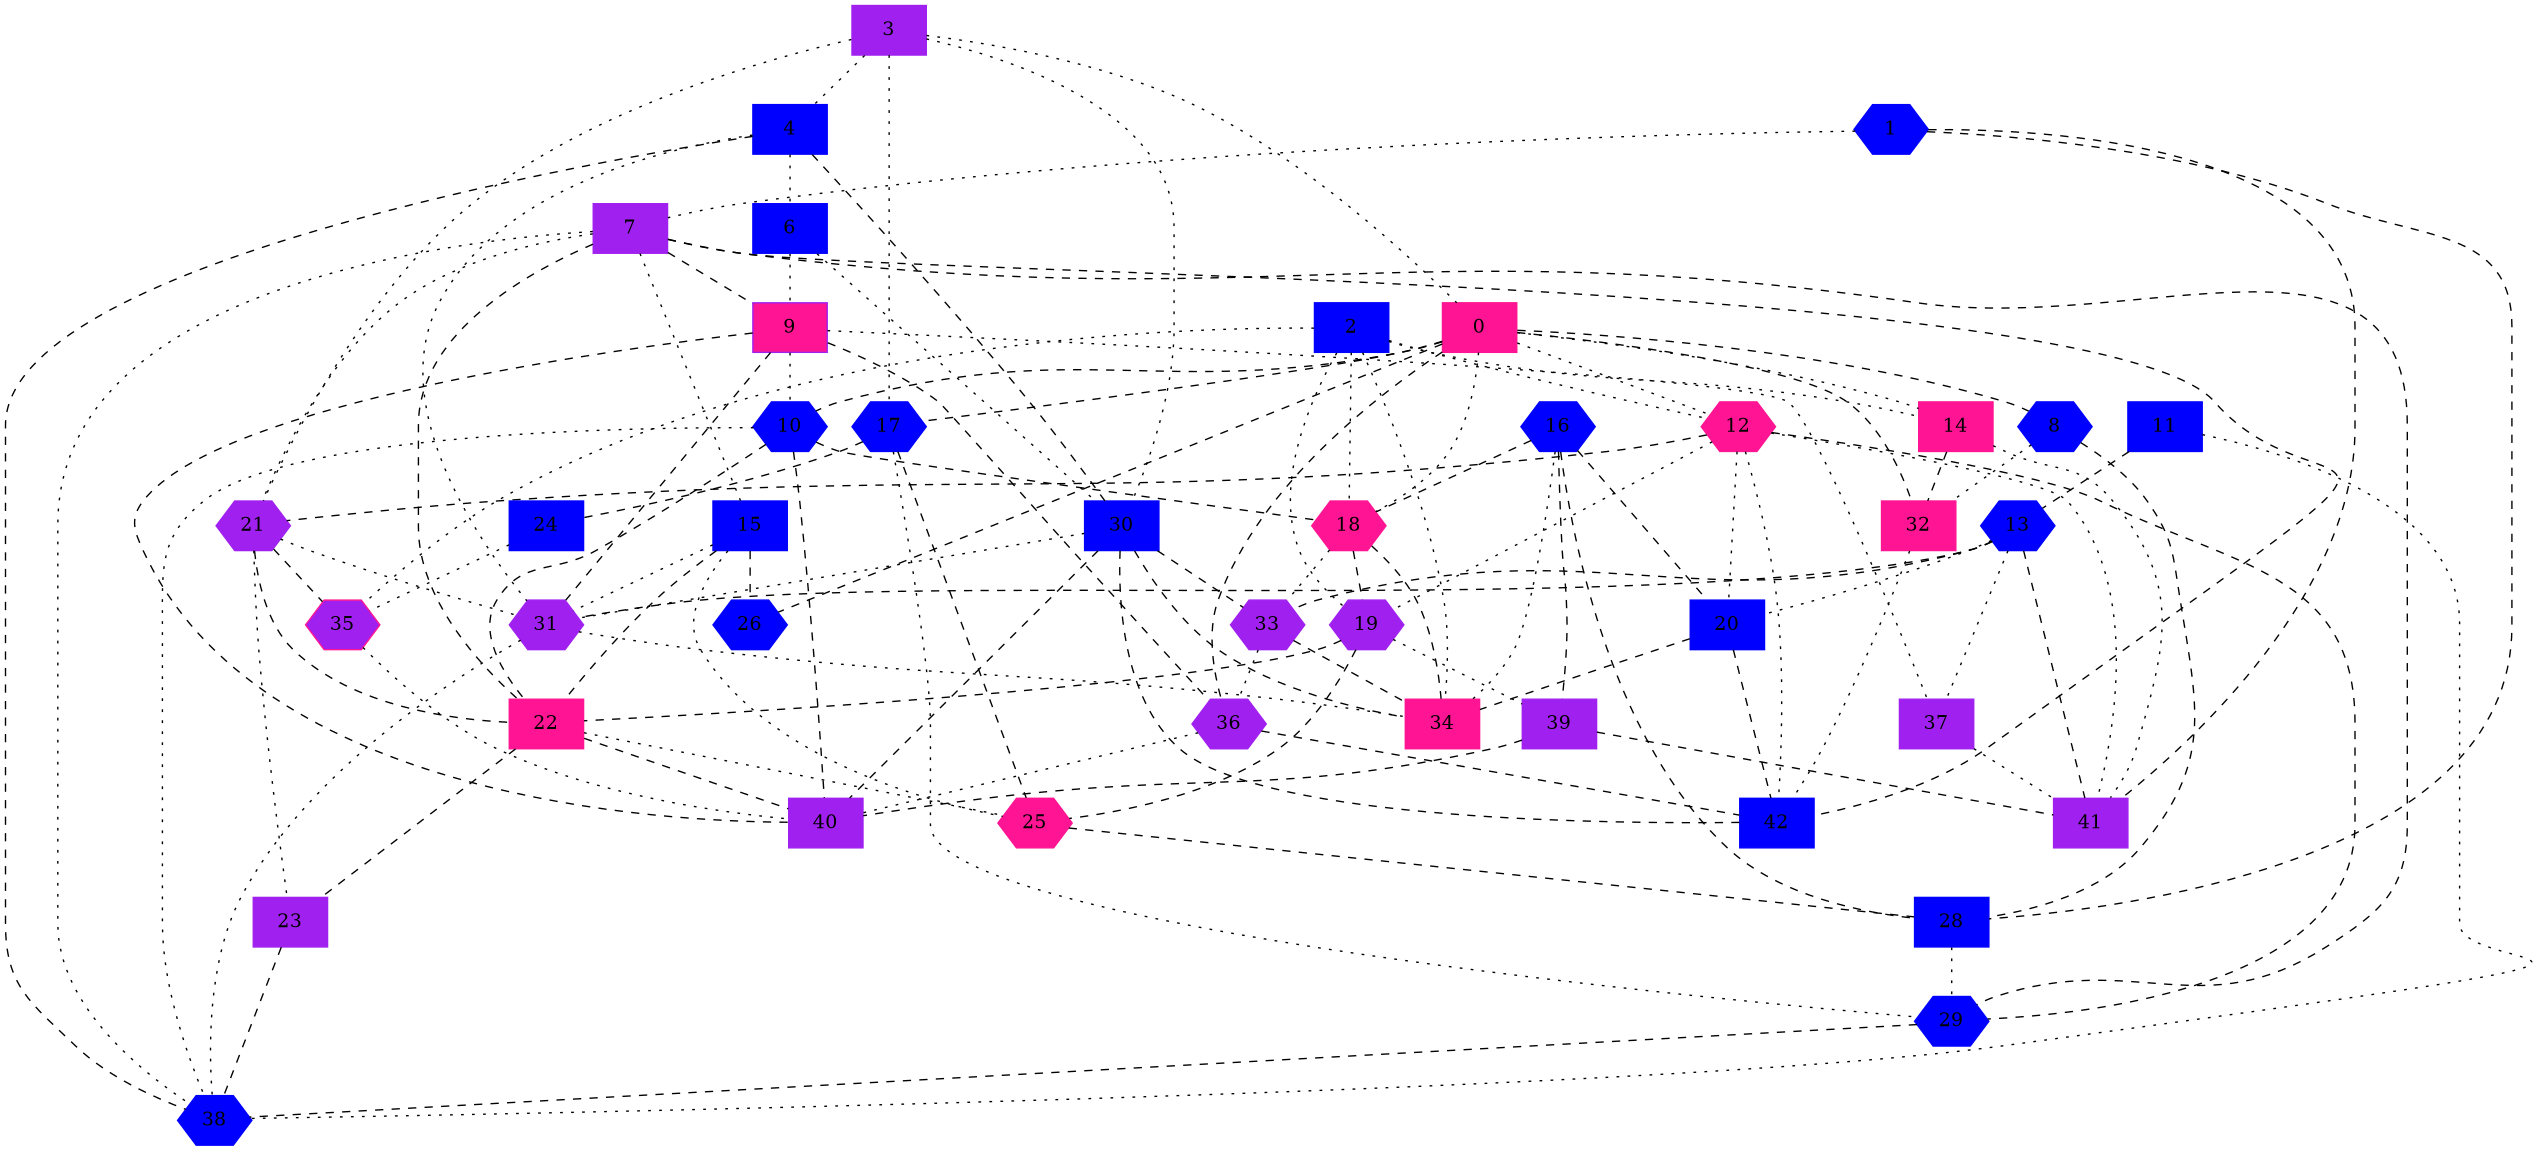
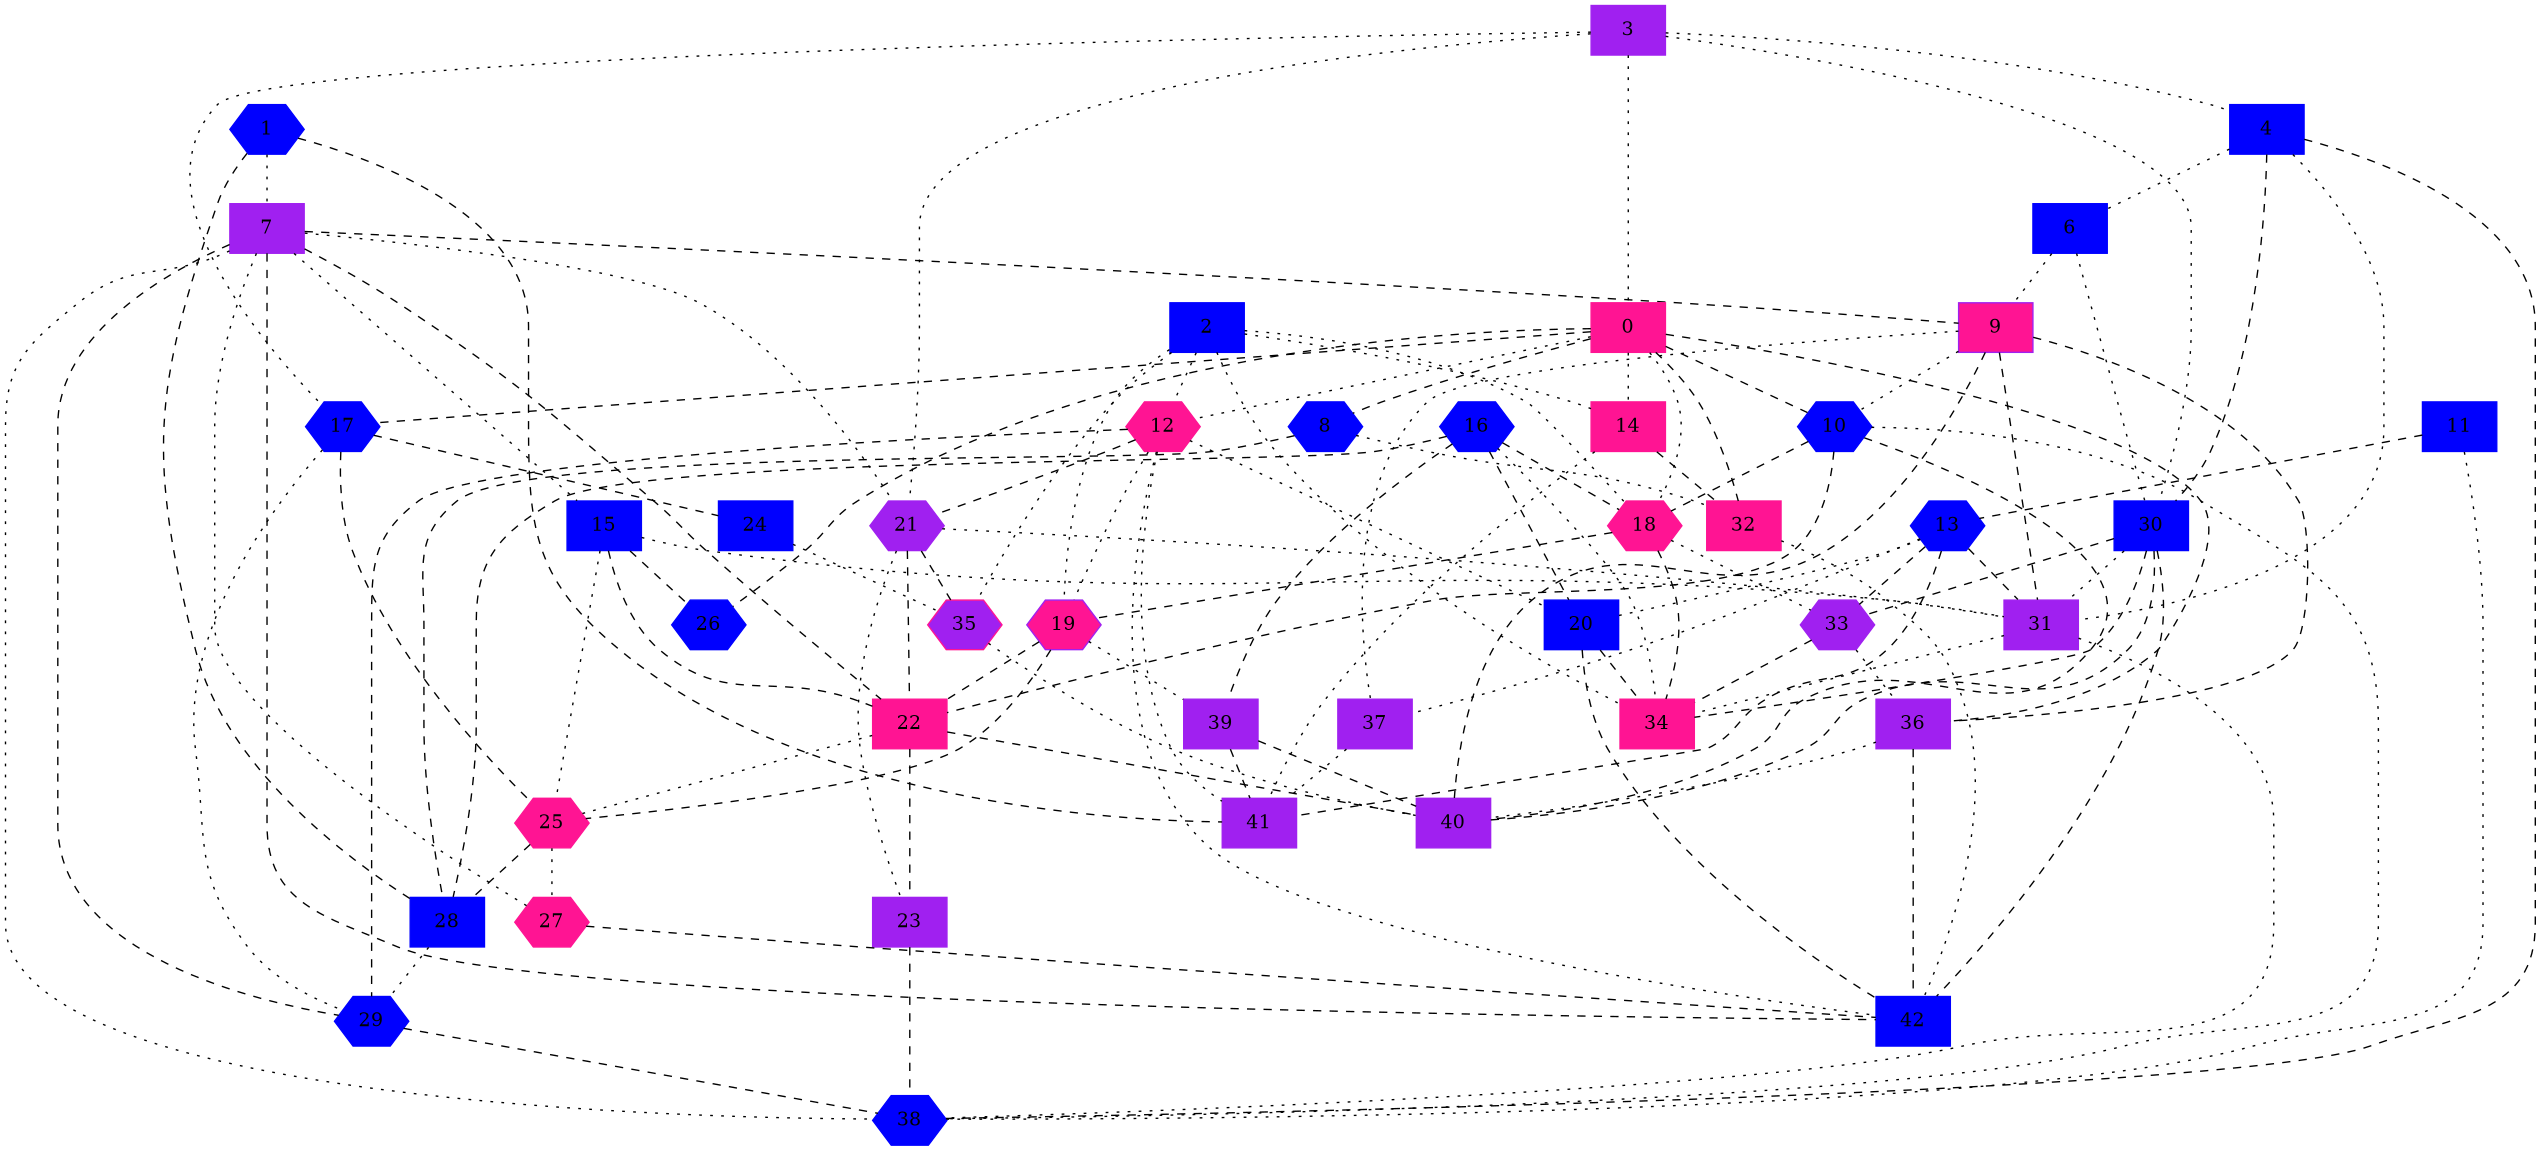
(546, 625) -> (2041, 625)
(1367, 625) -> (1064, 625)
(1229, 724) -> (1913, 724)
none -> (552, 922)
